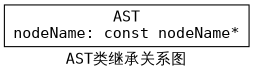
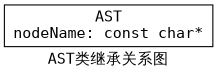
(127, 26) -> (109, 26)
